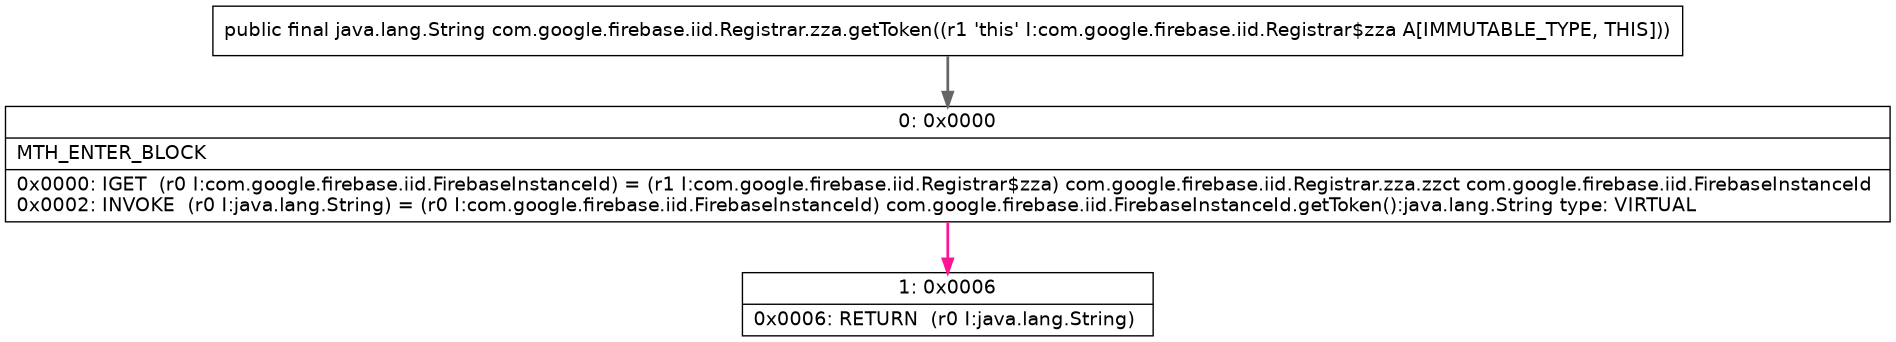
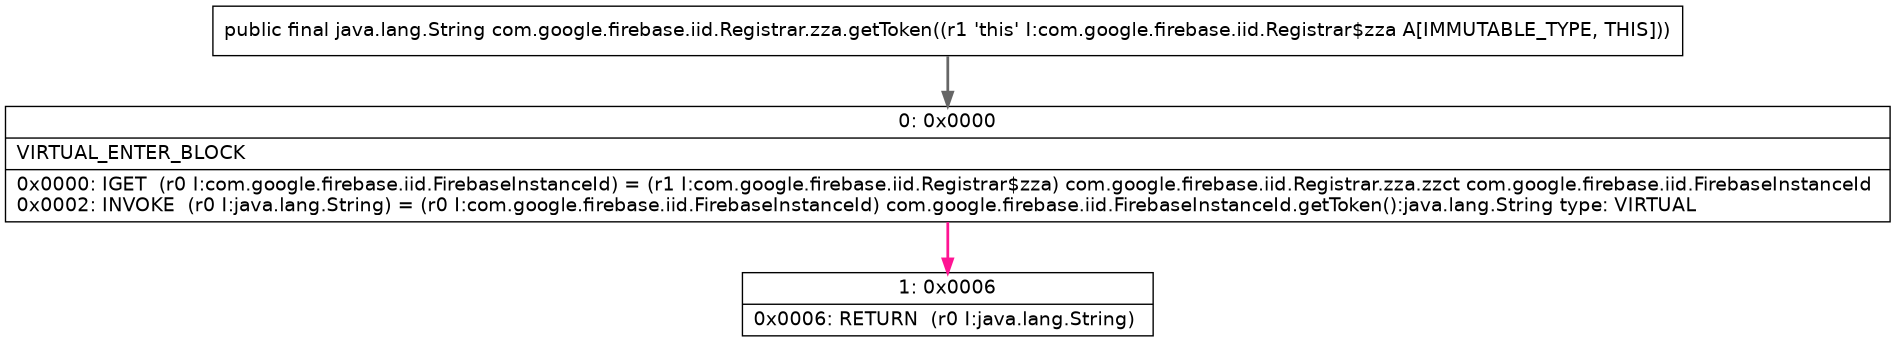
(112, 153) -> (131, 153)
